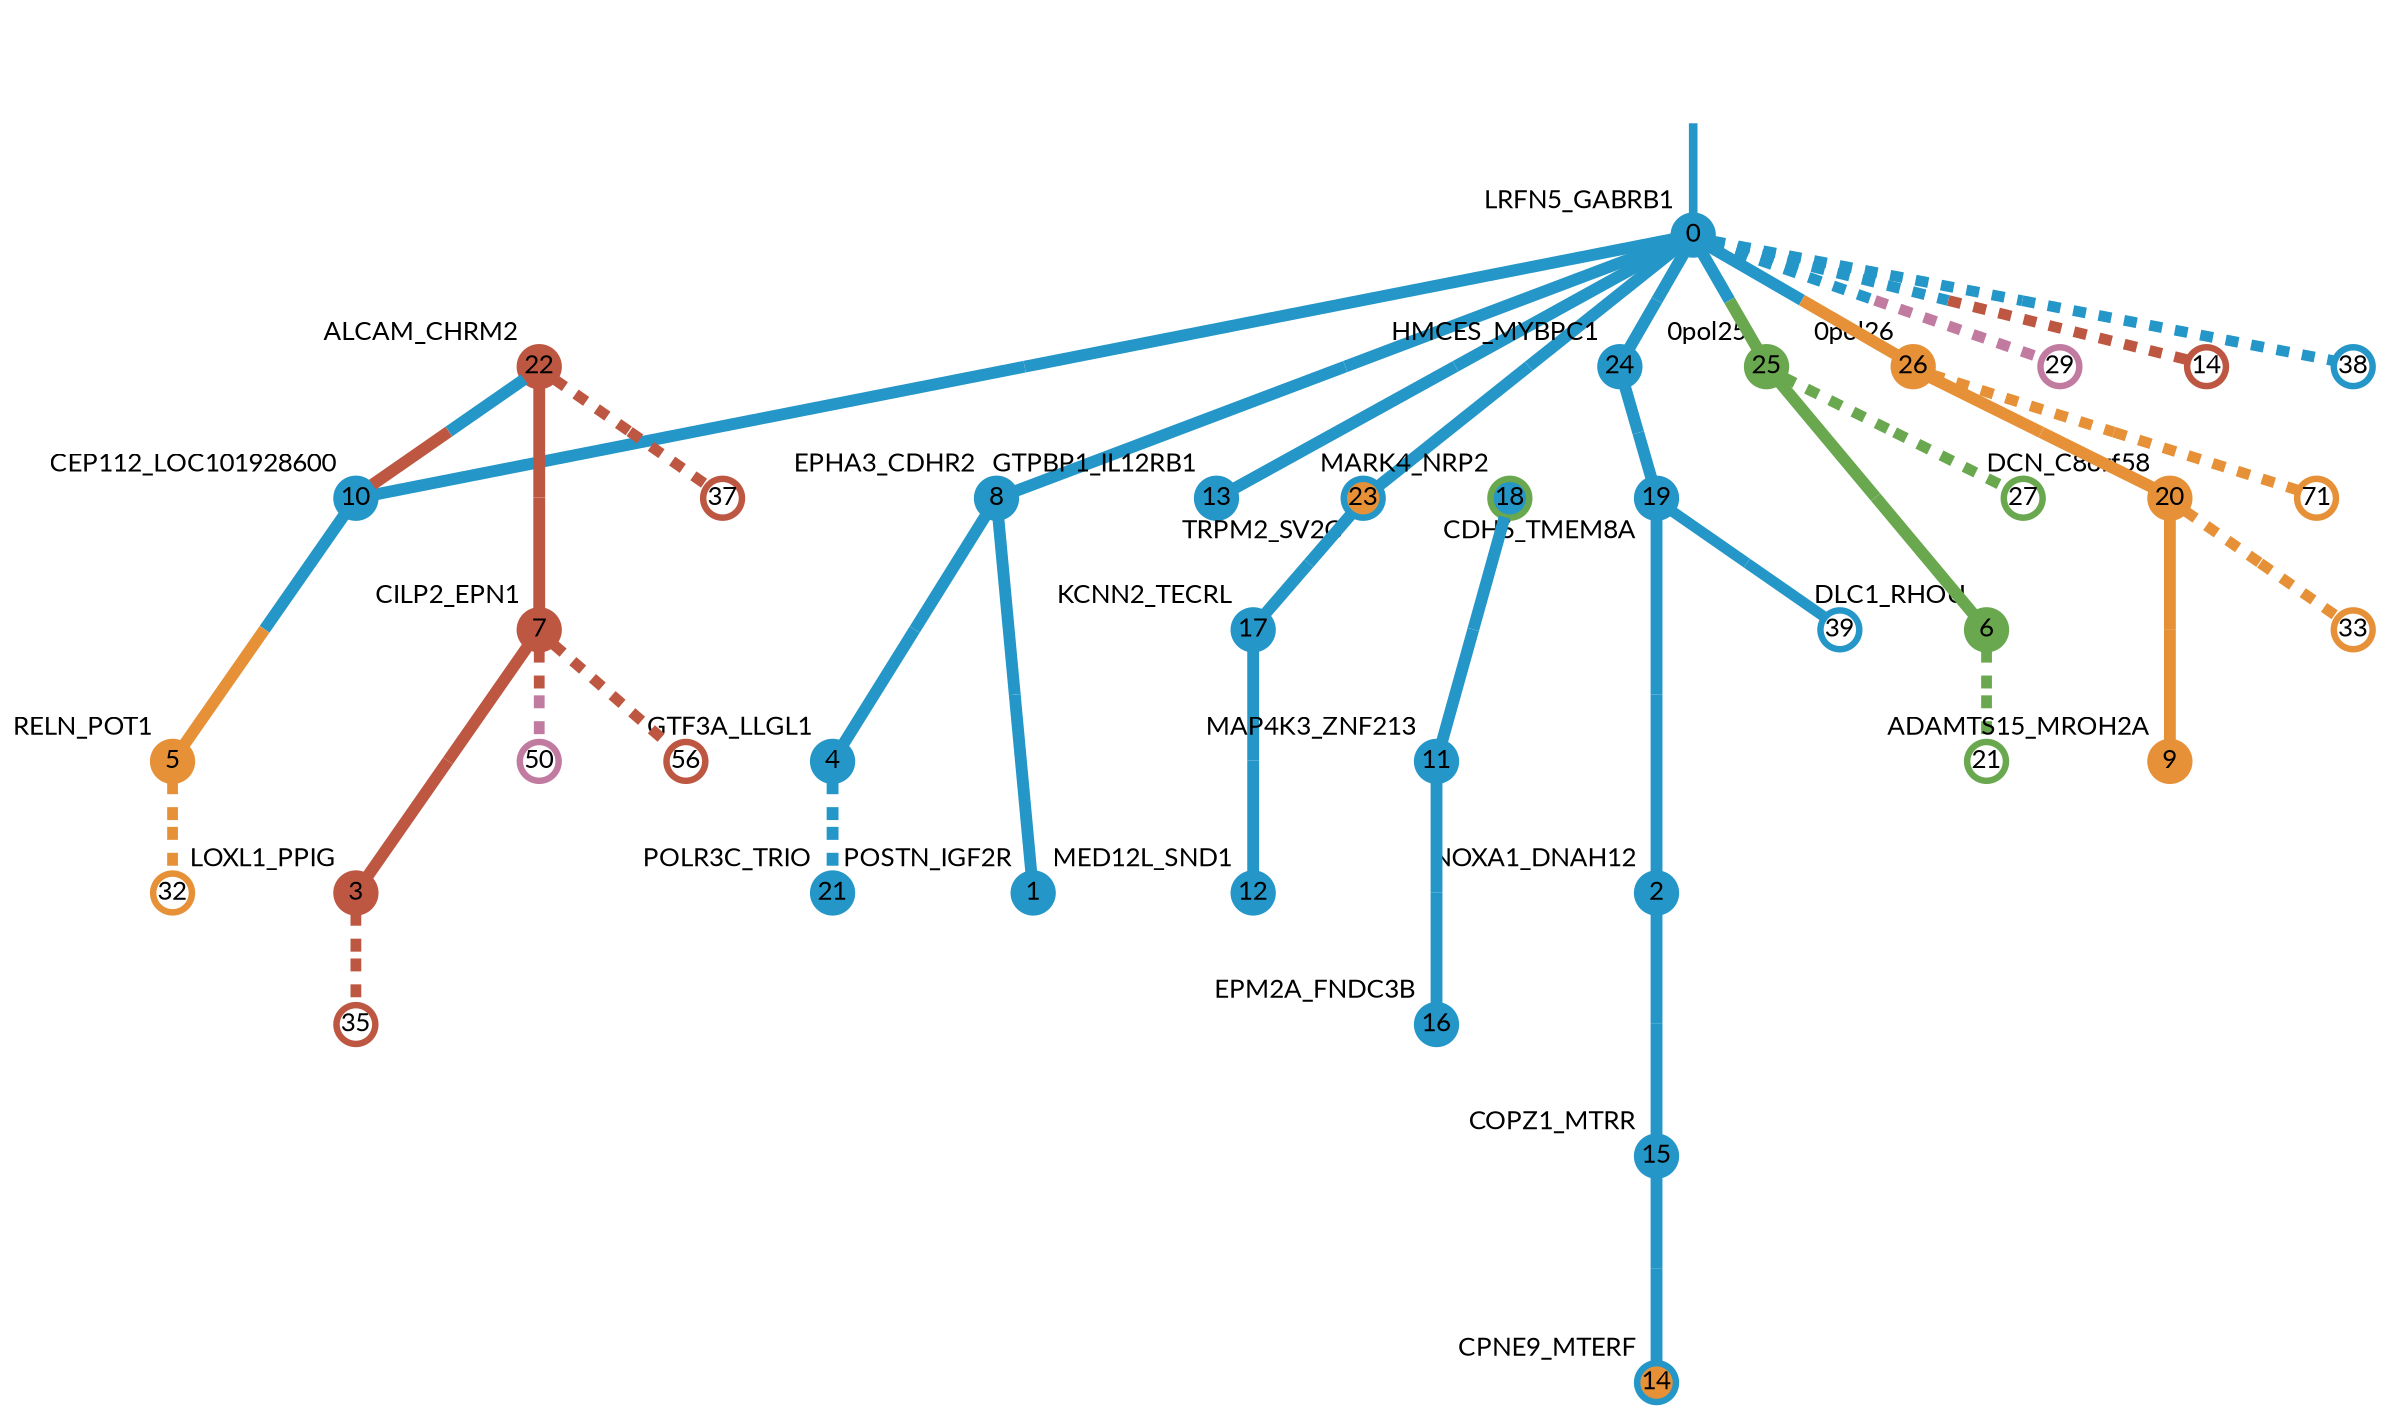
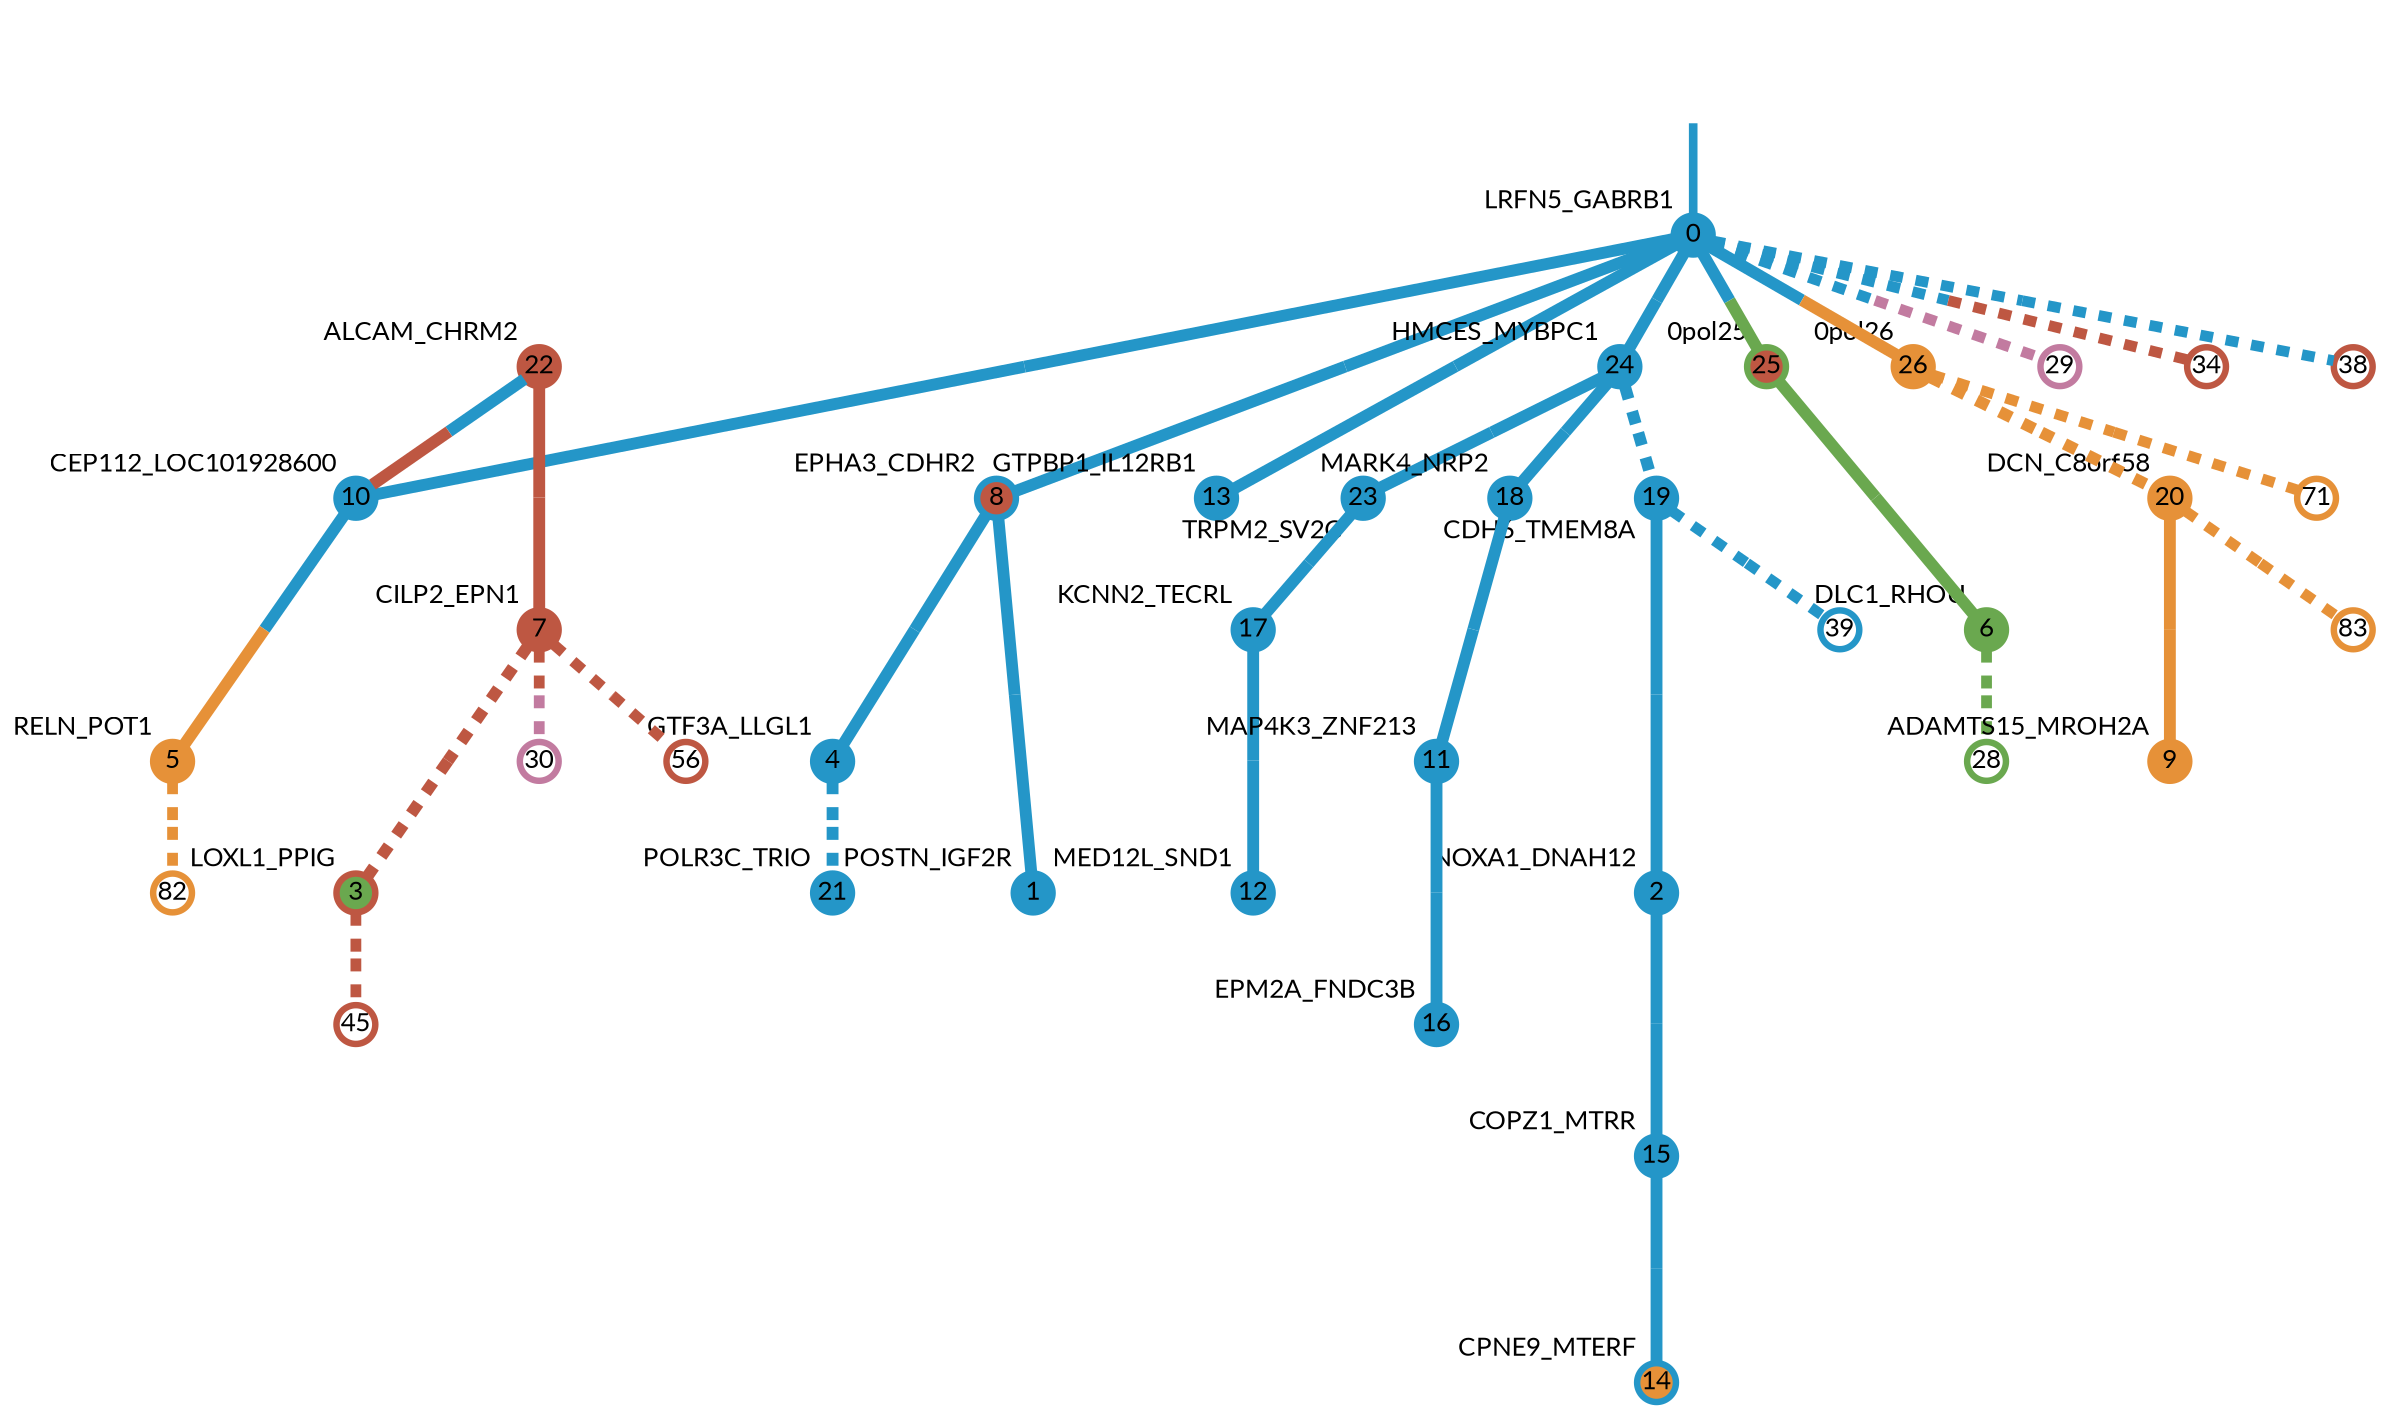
(1528, 366) -> (1492, 432)
(1767, 367) -> (1767, 367)
(2207, 367) -> (2207, 367)
(2353, 367) -> (2353, 367)
none -> (1565, 432)
(2041, 432) -> (2041, 432)
(1638, 433) -> (1638, 433)
(723, 498) -> none
(997, 498) -> (997, 498)
(1363, 498) -> (1363, 498)
(1510, 498) -> (1510, 498)
(2023, 498) -> none
(1747, 564) -> (1747, 564)
(2353, 630) -> (2353, 630)
(448, 761) -> (448, 761)
(539, 761) -> (539, 761)
(1987, 761) -> (1987, 761)
(173, 893) -> (173, 893)
(356, 893) -> (356, 893)
(356, 1025) -> (356, 1025)
